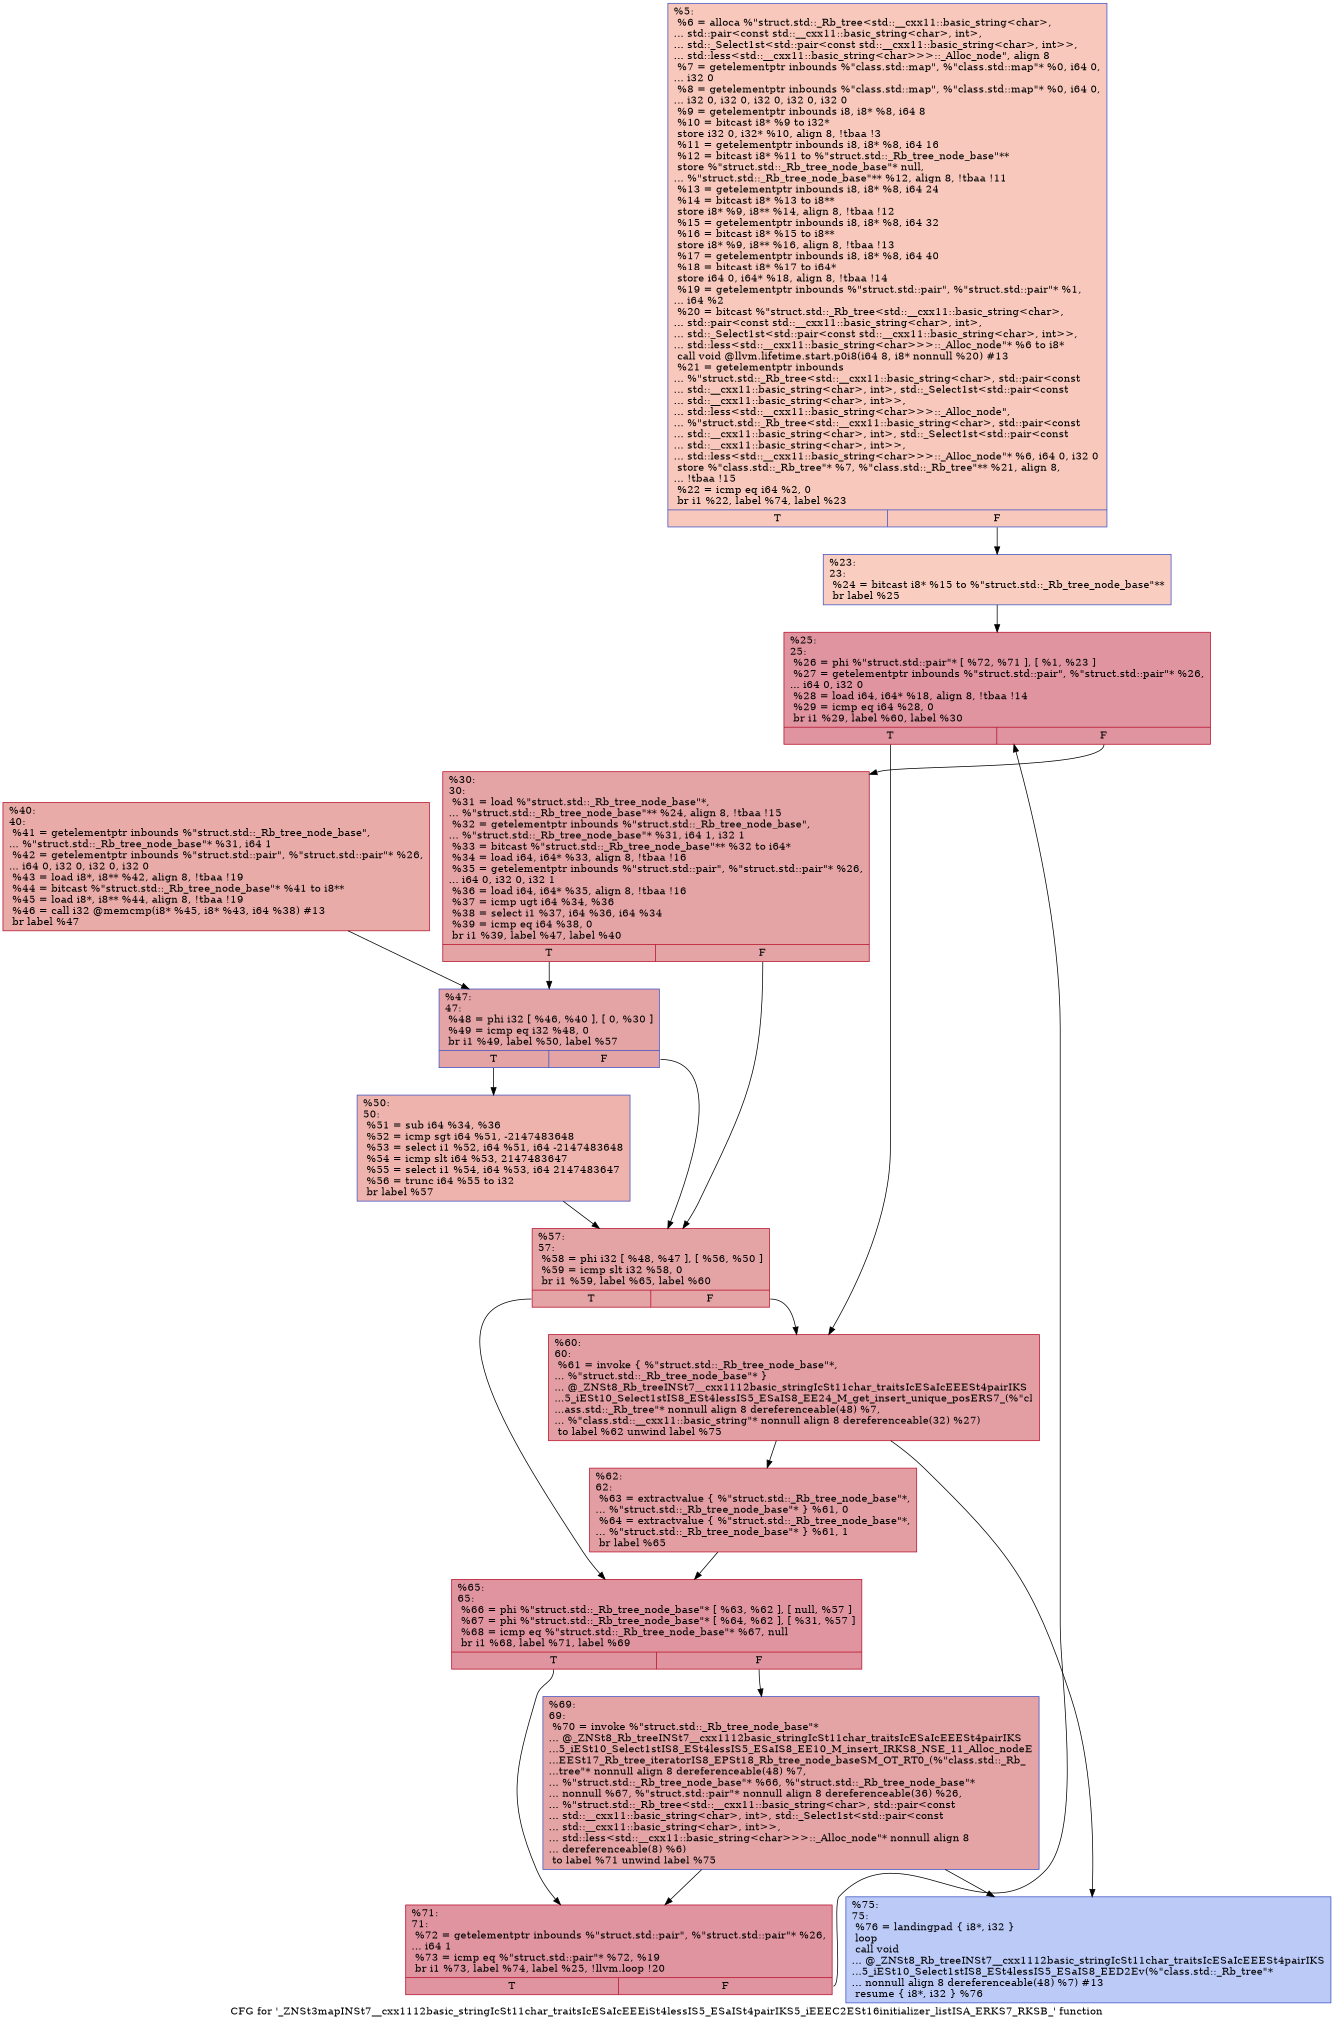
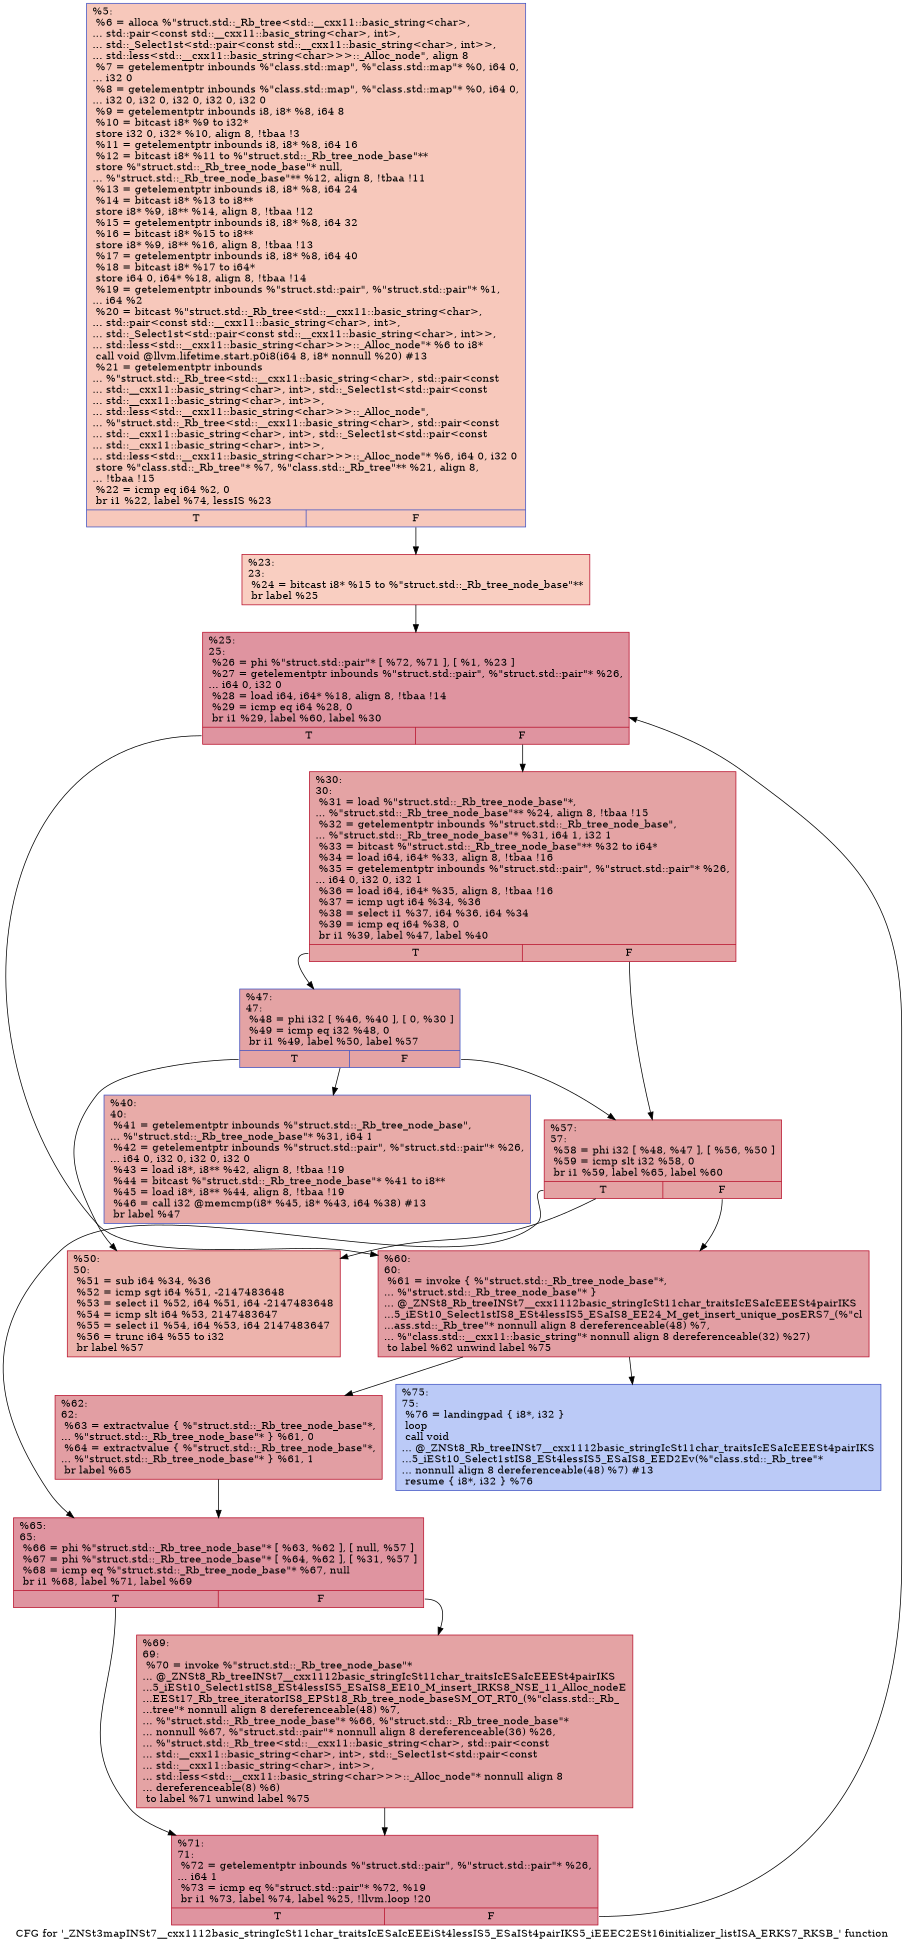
(761, 501) -> (182, 501)
(997, 580) -> (416, 580)
(216, 867) -> (317, 1159)
(405, 958) -> (338, 1078)
(494, 1148) -> (204, 1304)
(578, 1213) -> (474, 1238)
(791, 1783) -> (385, 1721)
(966, 1881) -> none
